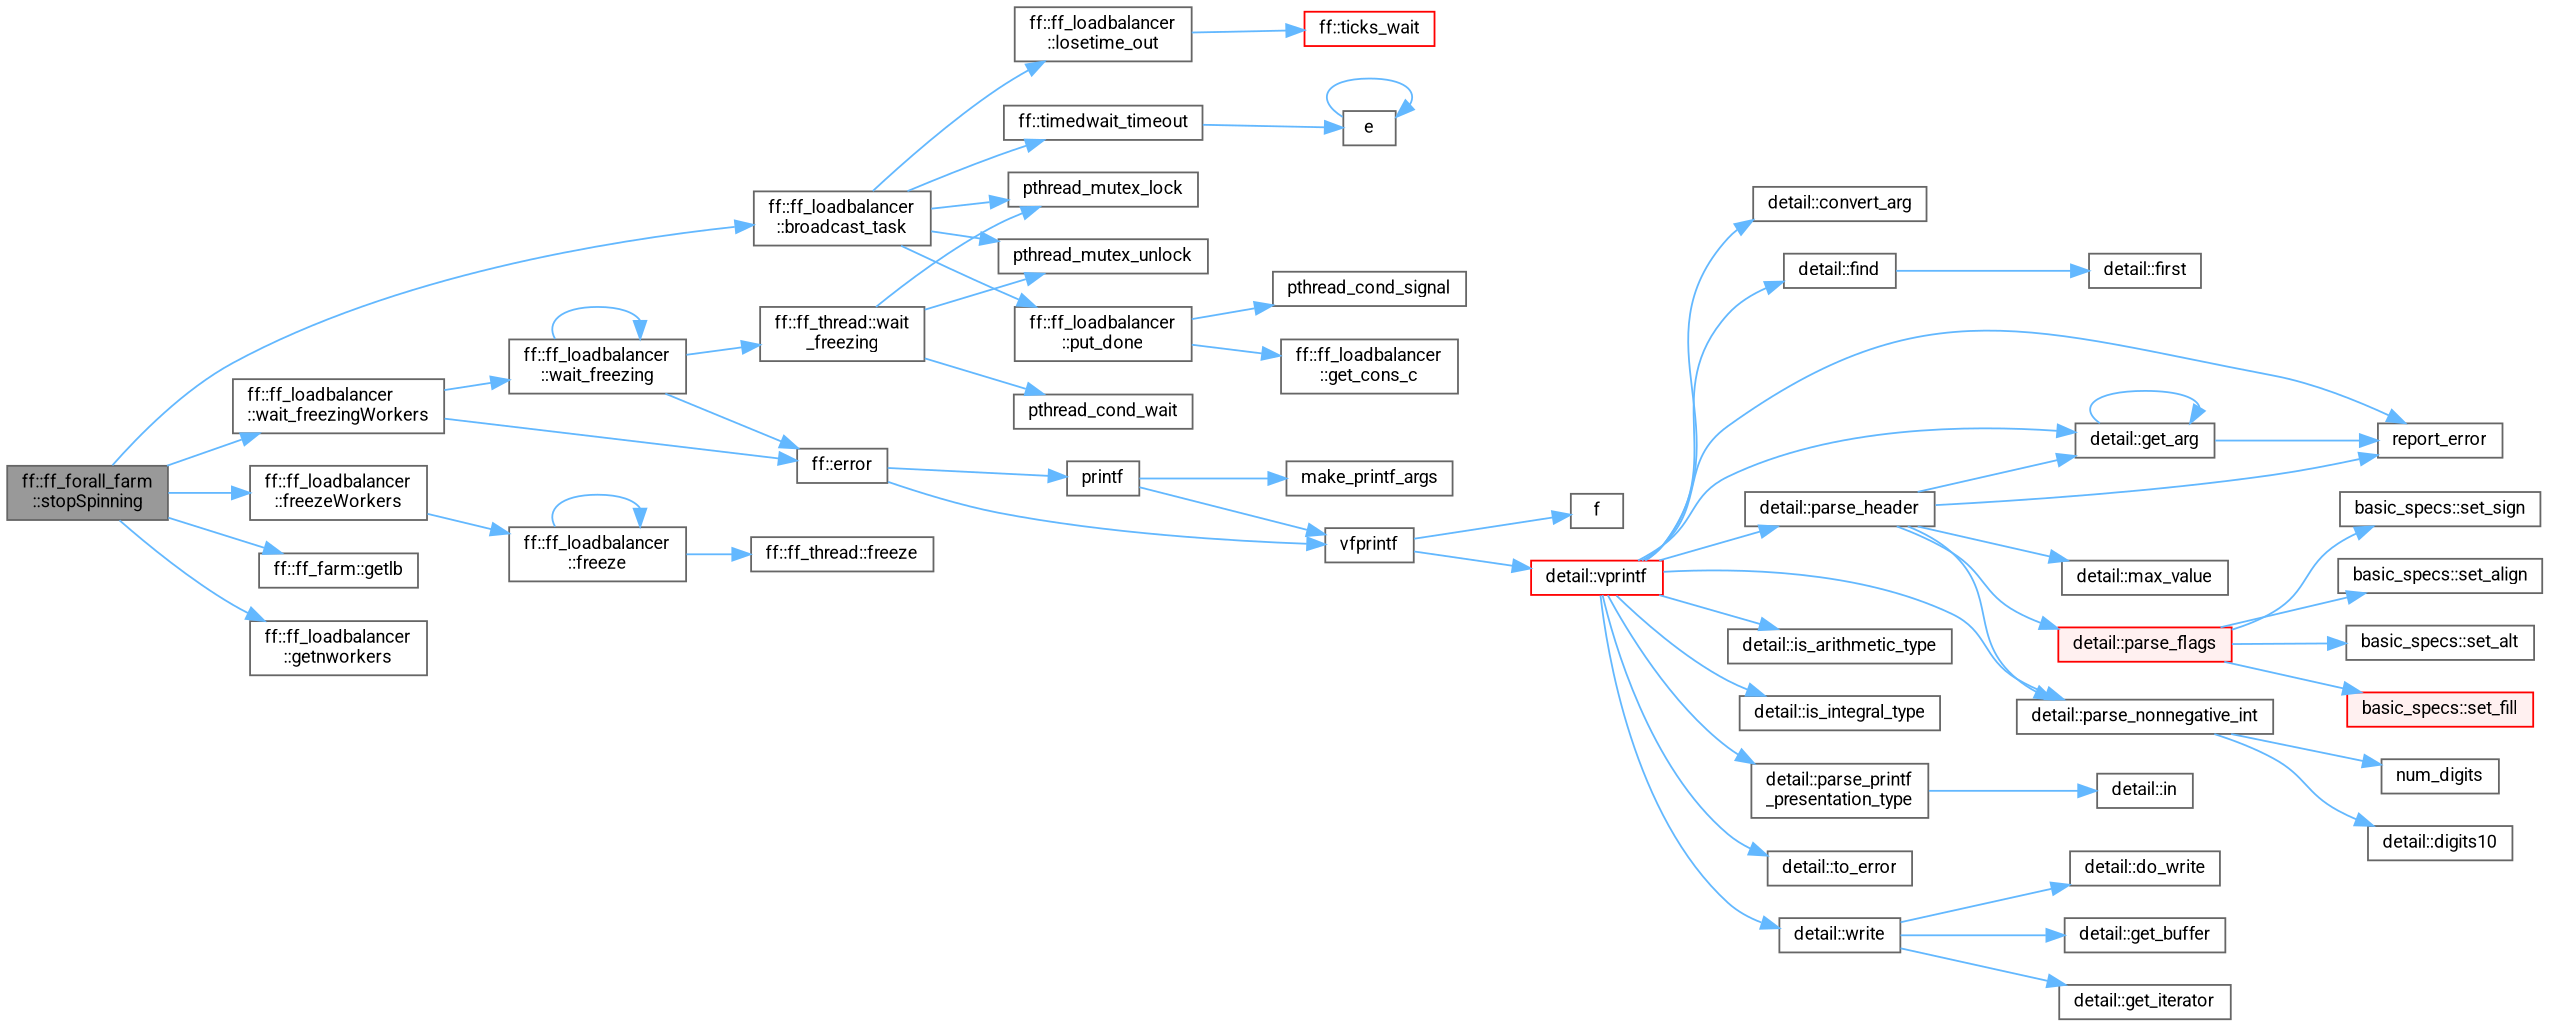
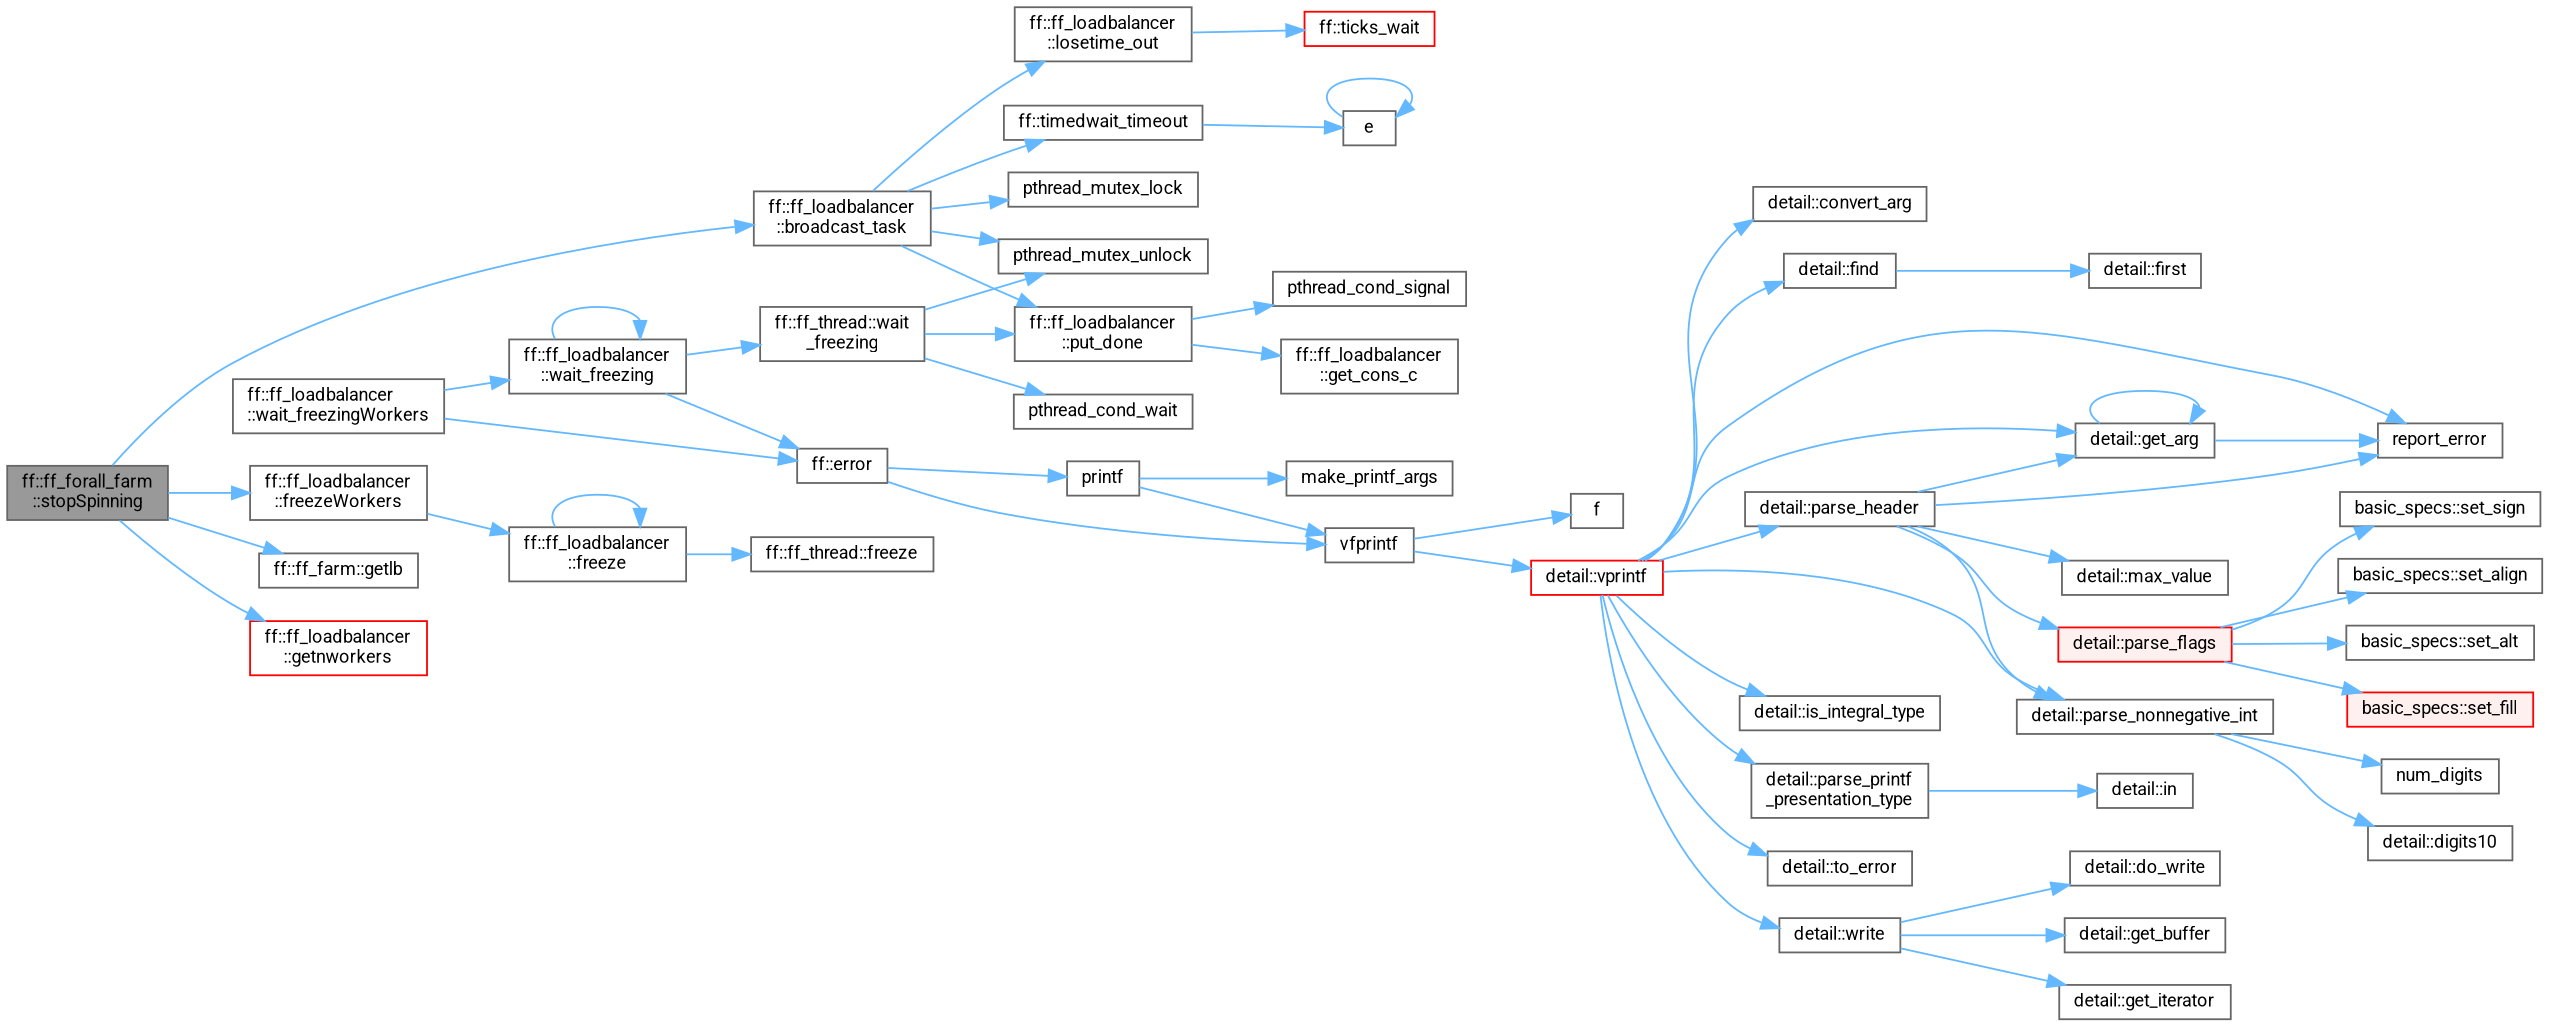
(946, 255) -> (960, 334)
(204, 453) -> none
(1840, 646) -> none
(339, 648) -> (339, 648)
